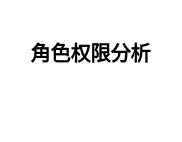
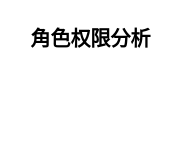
(91, 86) -> (91, 71)
